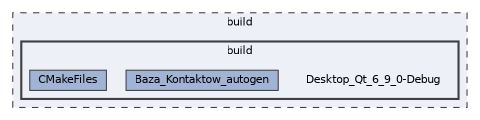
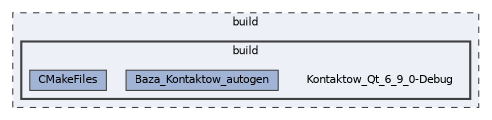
(373, 80) -> (380, 80)
